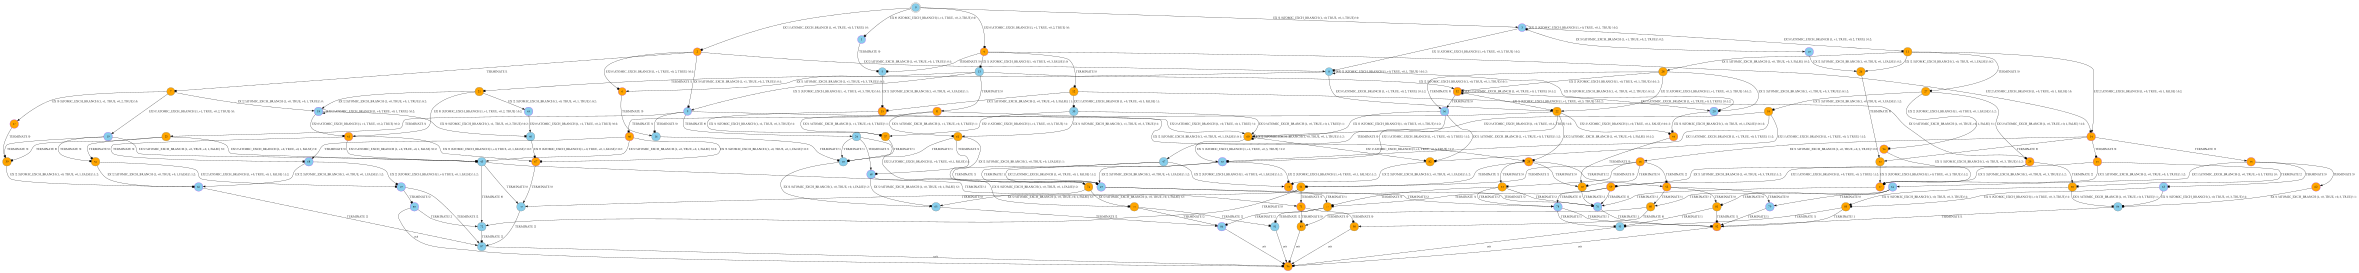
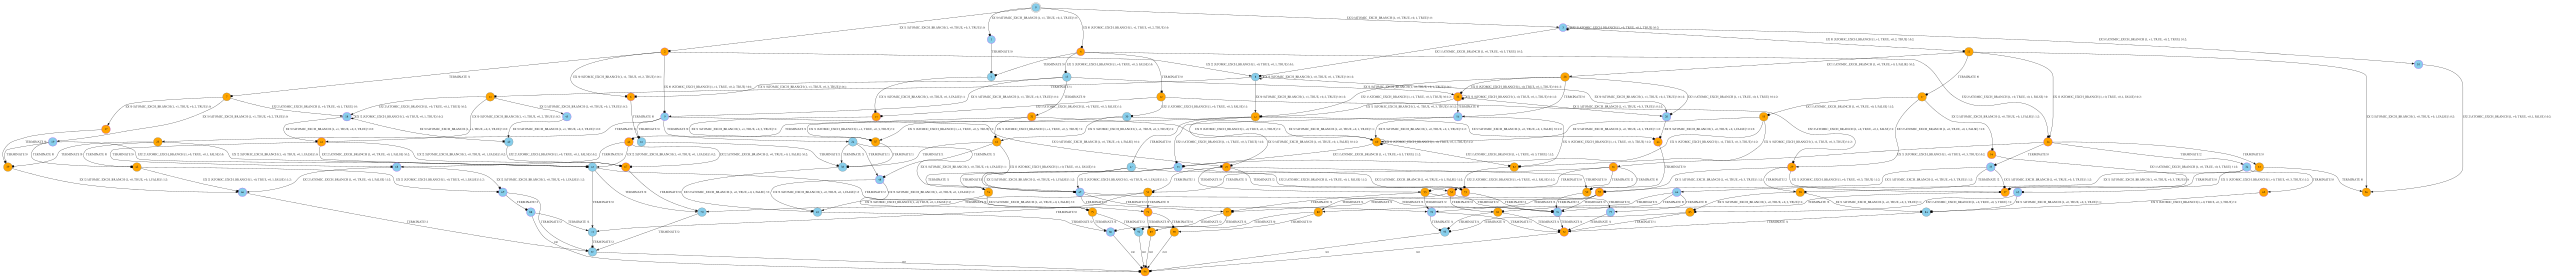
(801, 79) -> (849, 82)
(1870, 116) -> (2315, 170)
(707, 125) -> (690, 128)
(2097, 162) -> (1991, 167)
(2251, 162) -> (2247, 167)
none -> (1318, 198)
